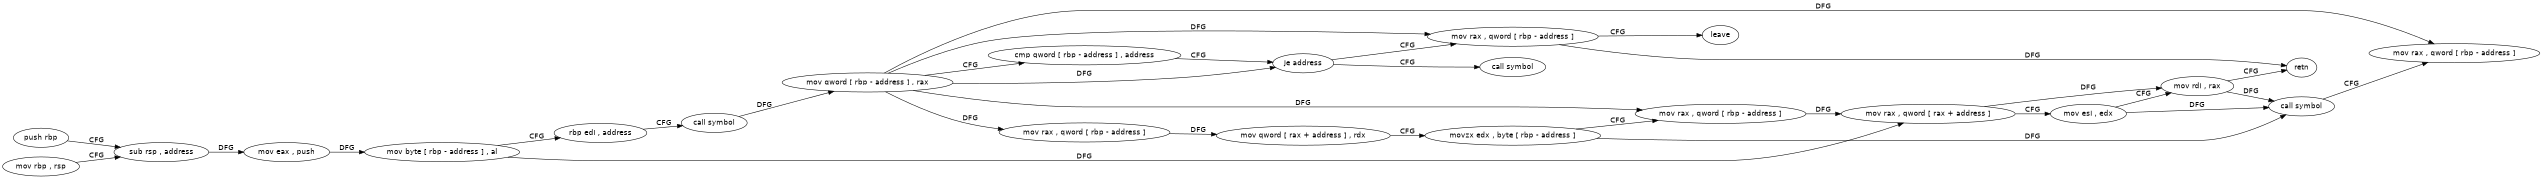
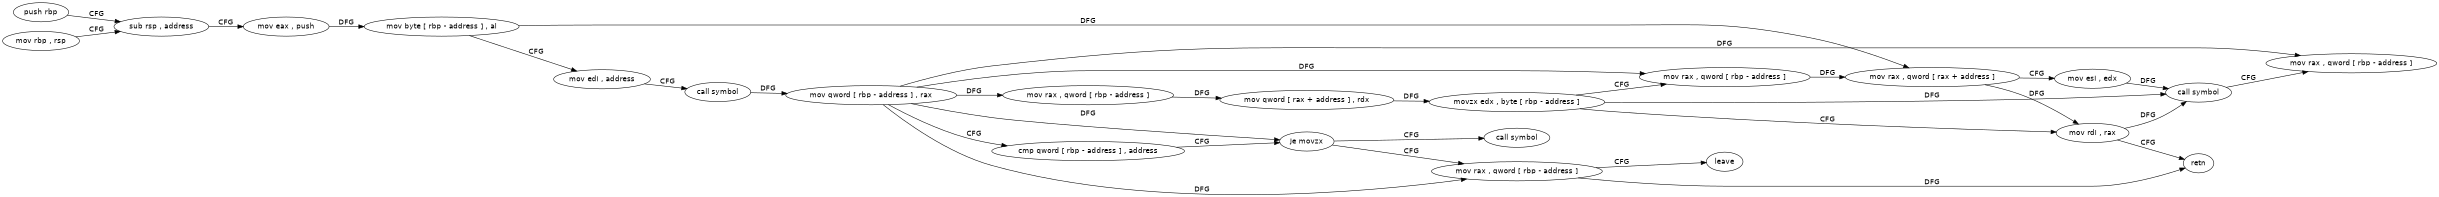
(1303, 63) -> (1307, 141)
(2141, 101) -> (1815, 123)
(1408, 132) -> (1412, 97)
(600, 133) -> (602, 79)
(226, 148) -> (226, 23)
